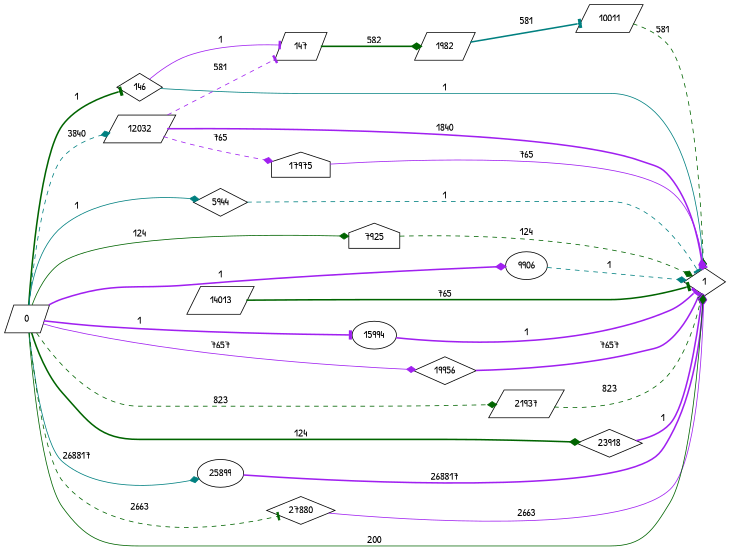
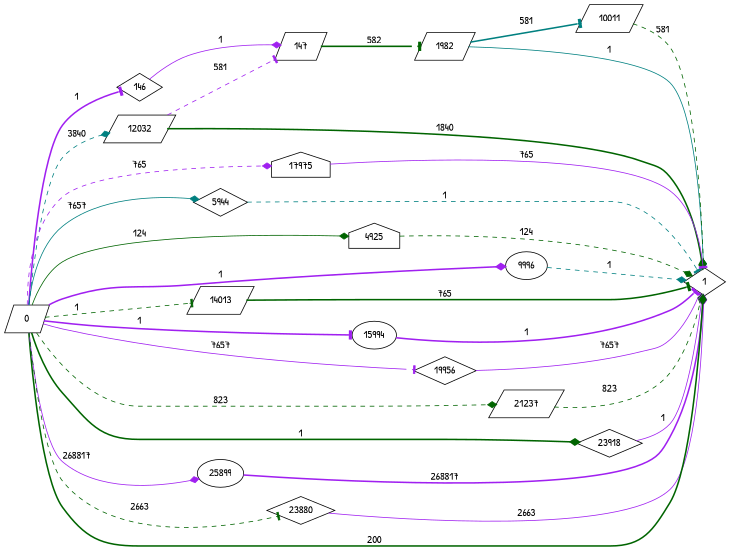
(366, 46) -> (366, 46)
(210, 50) -> (210, 50)
(489, 93) -> (659, 76)
(467, 136) -> (467, 136)
(213, 150) -> (103, 180)
(44, 181) -> (44, 181)
(77, 206) -> (77, 206)
(374, 237) -> (374, 237)
(526, 266) -> (526, 266)
none -> (117, 310)
(224, 355) -> (224, 355)
(601, 360) -> (601, 360)
(526, 404) -> (526, 404)
(674, 418) -> (674, 418)
(301, 434) -> (301, 434)
(62, 461) -> (62, 461)
(301, 510) -> (301, 510)
(380, 546) -> (380, 546)
